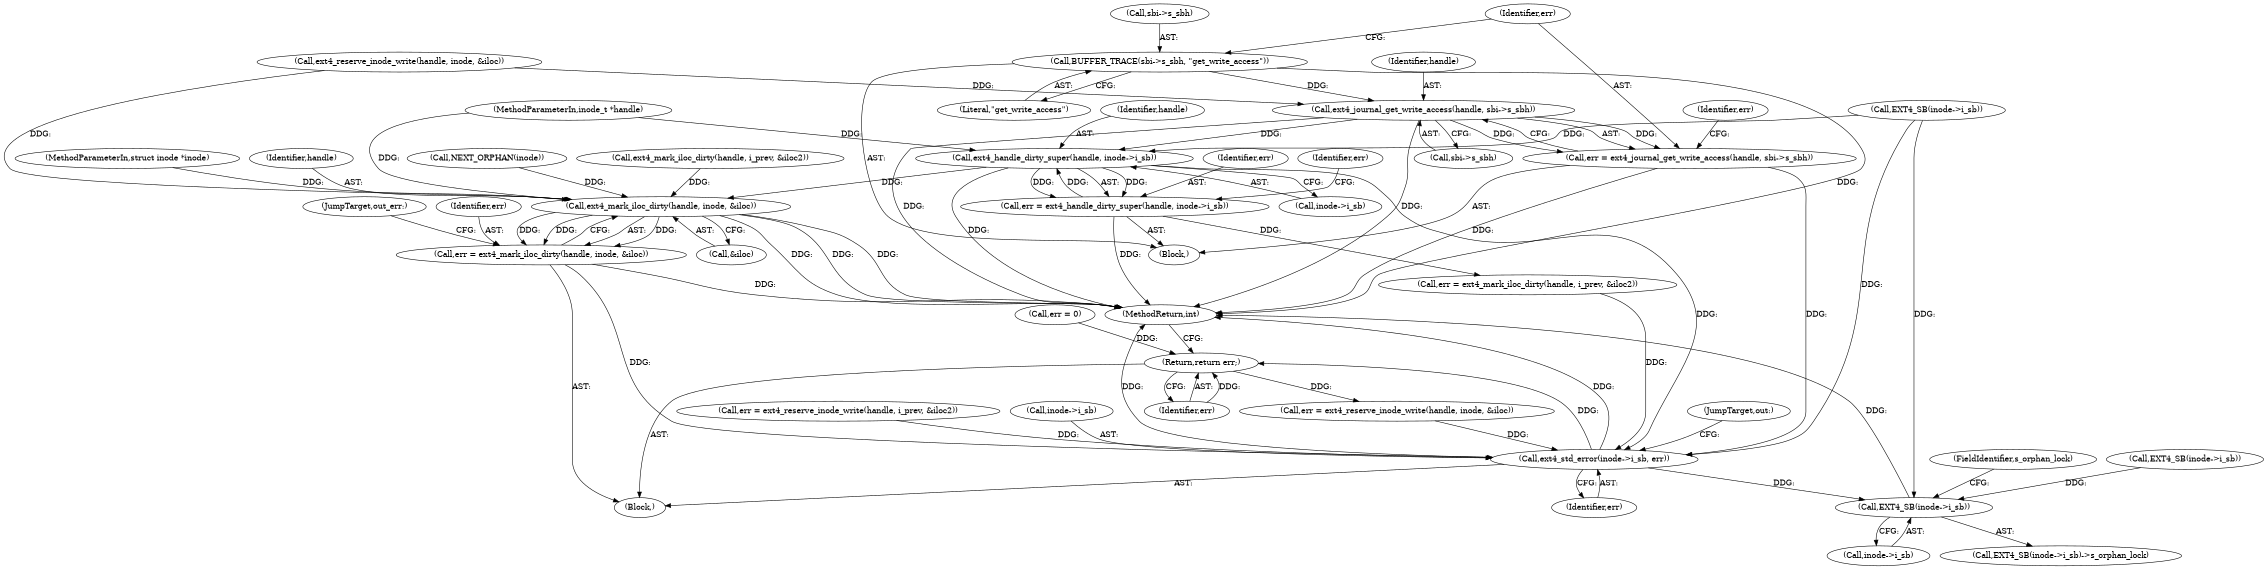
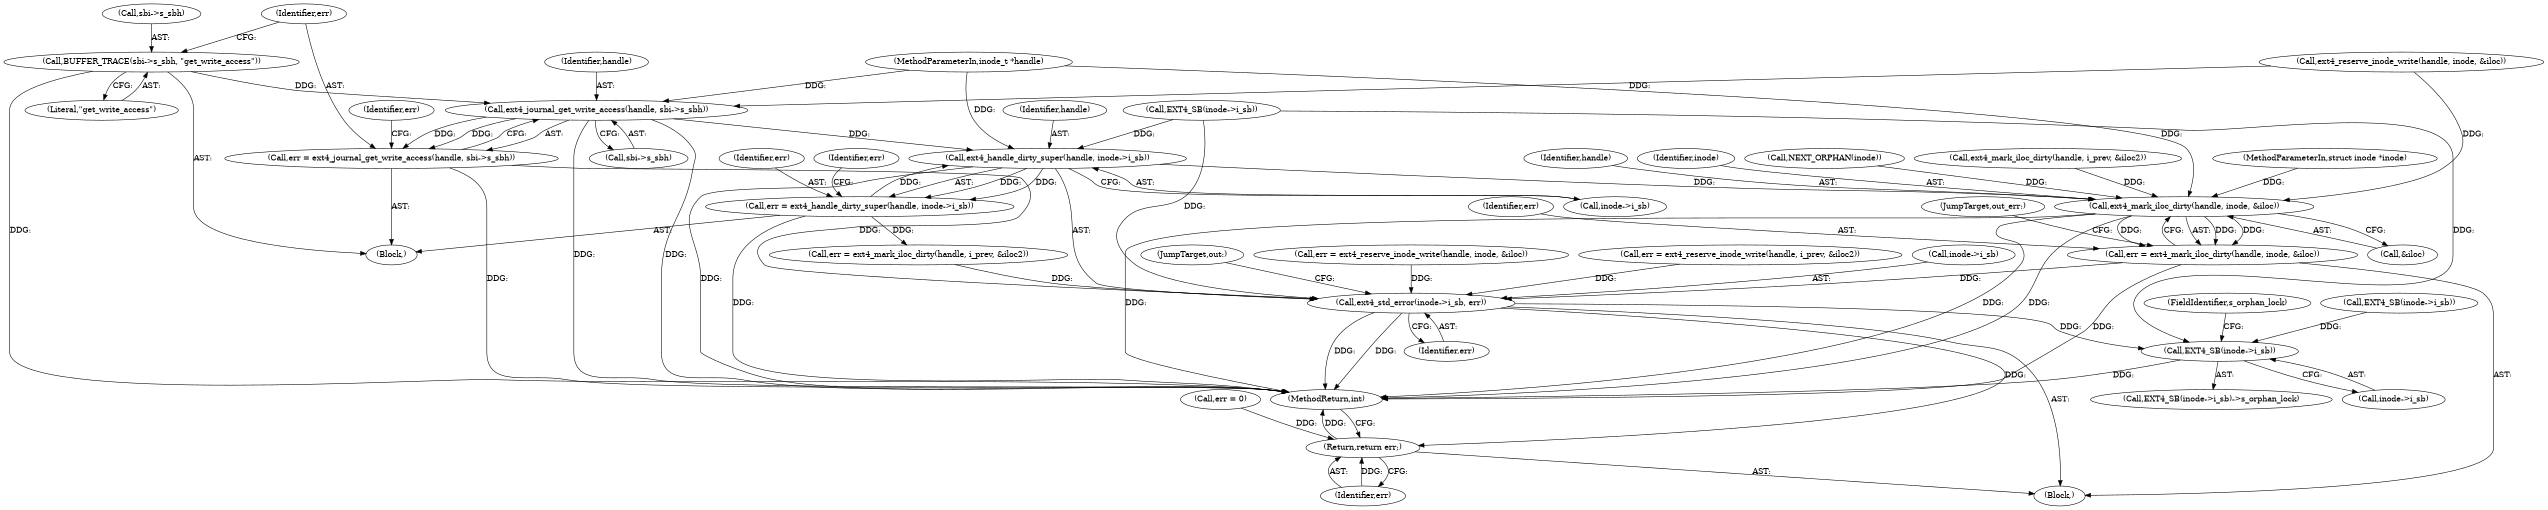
none -> (789, 85)
none -> (1686, 158)
(1708, 315) -> (1083, 231)
(1293, 386) -> (1326, 429)
